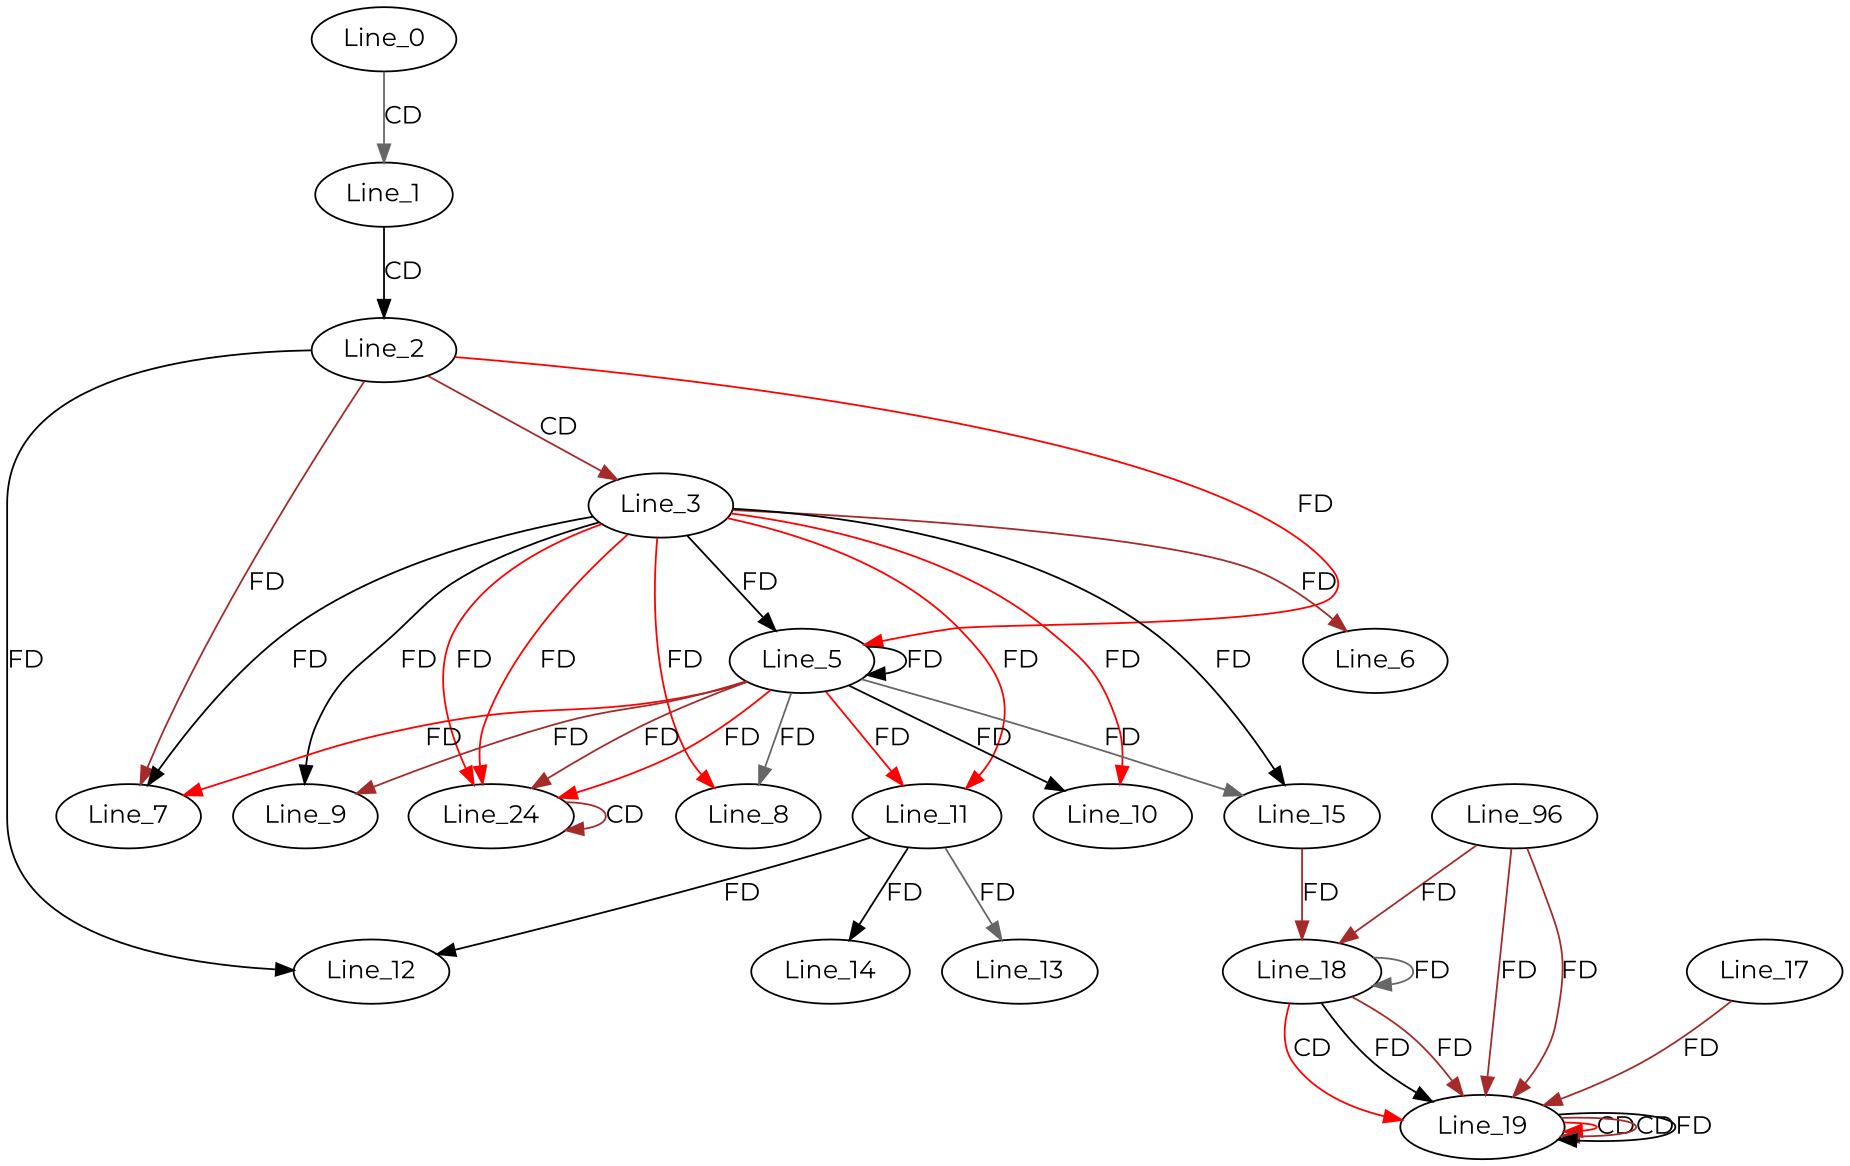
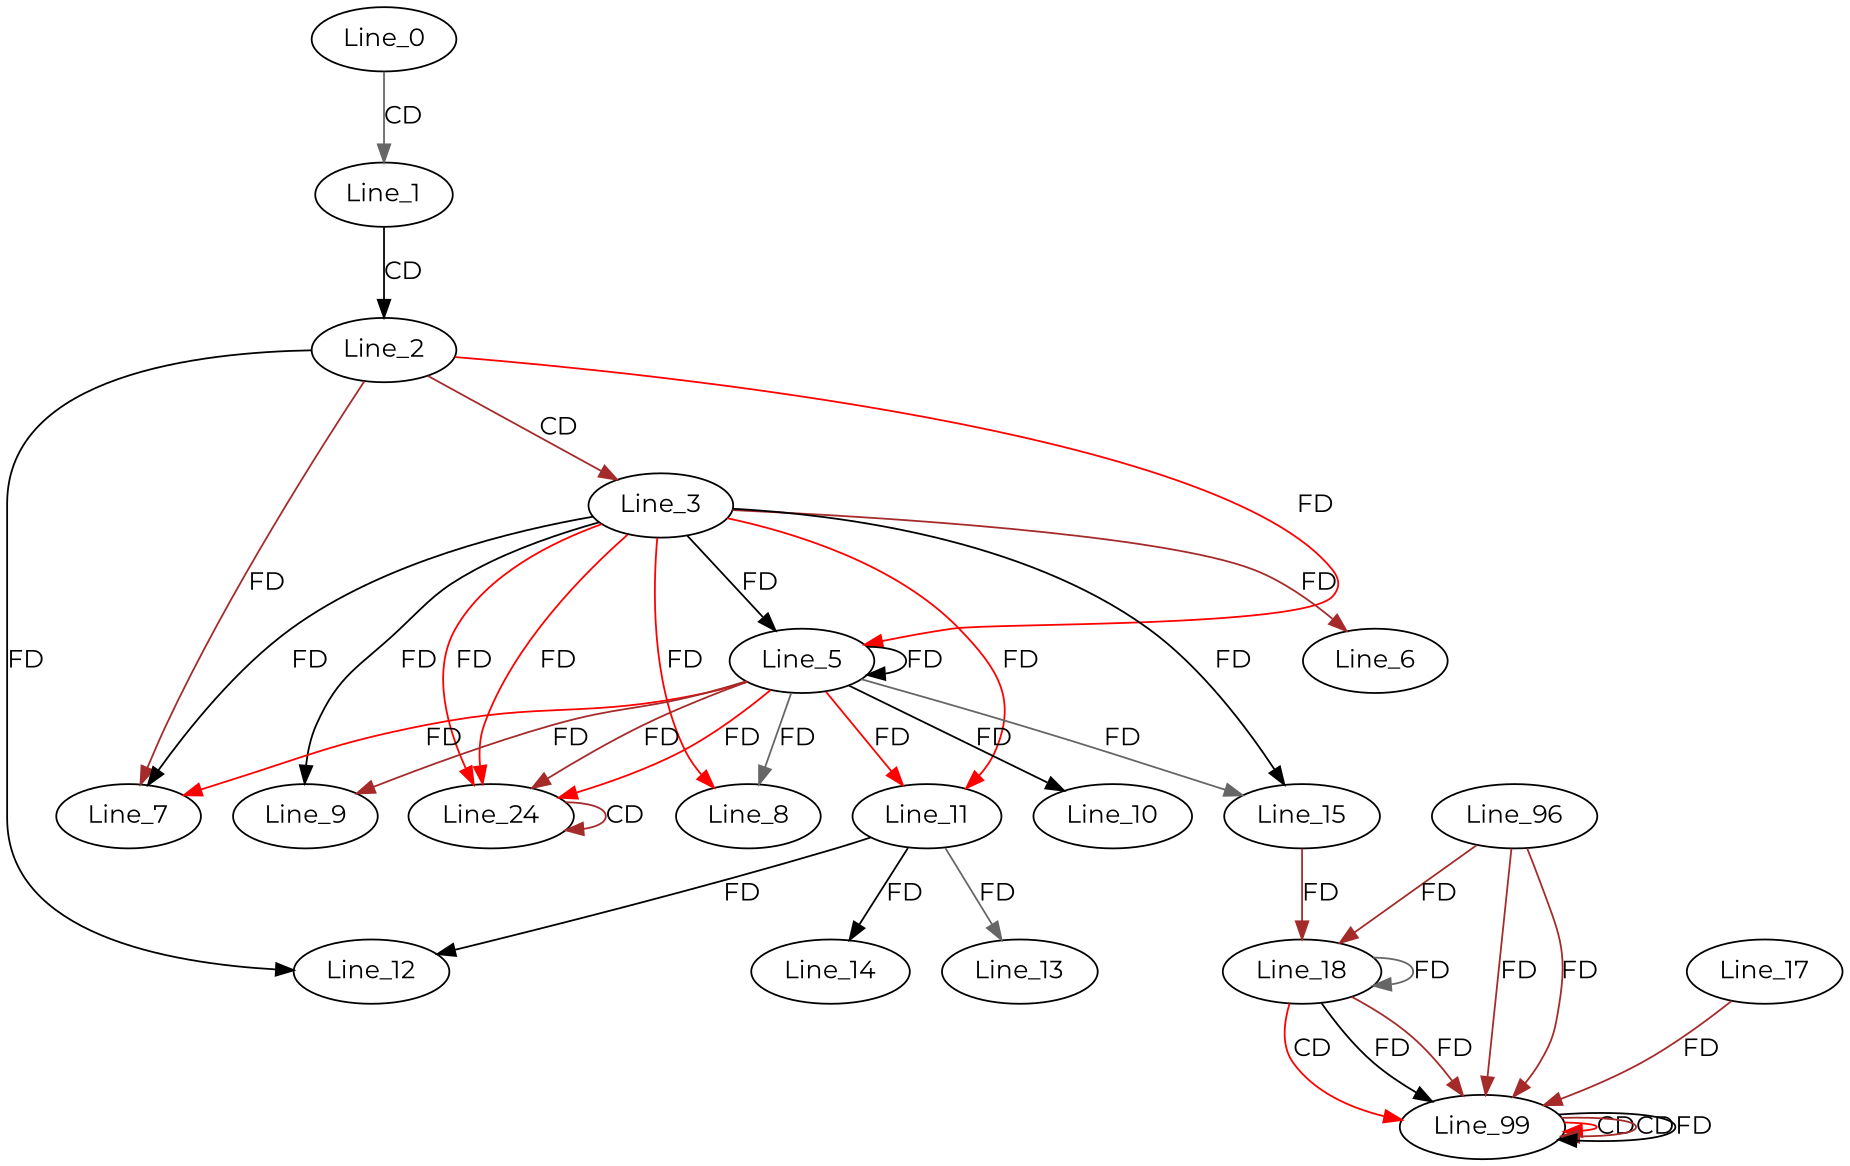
(972, 581) -> none
(1482, 1127) -> (1482, 1127)
